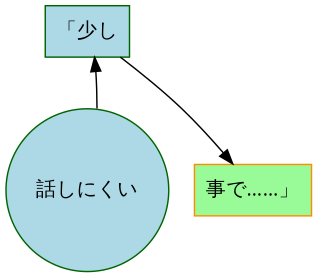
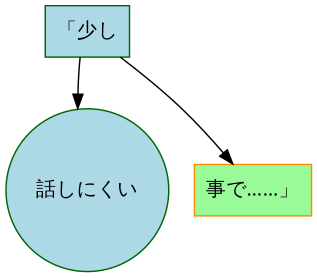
(97, 90) -> (79, 76)
